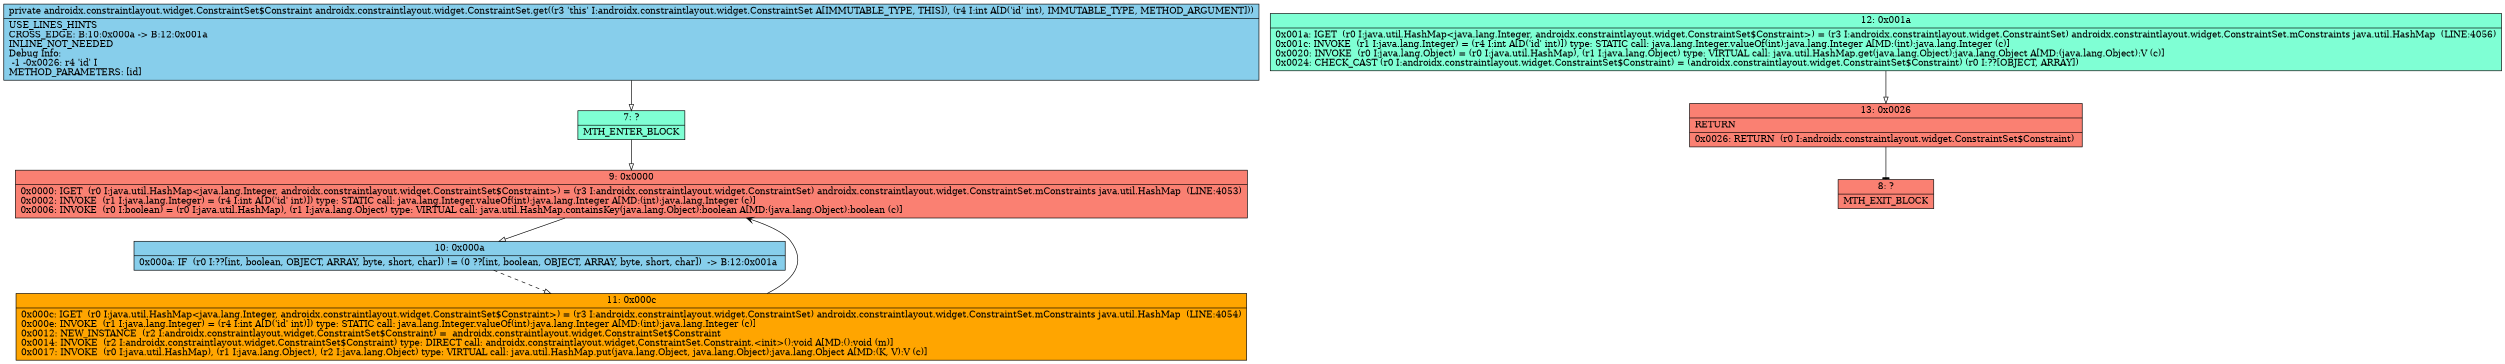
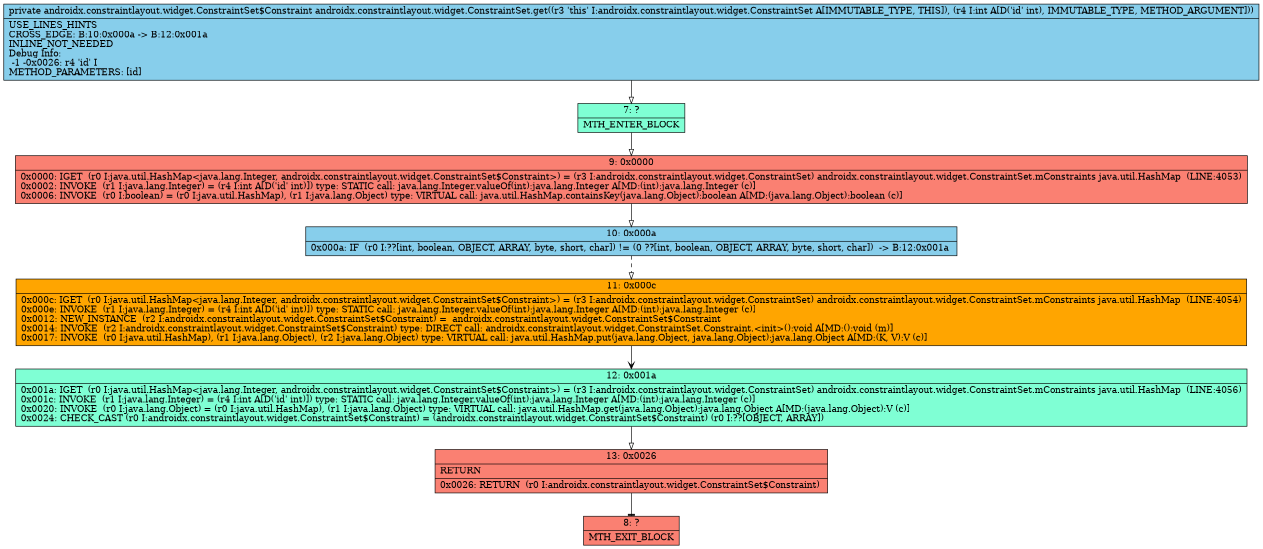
(796, 252) -> (631, 354)
